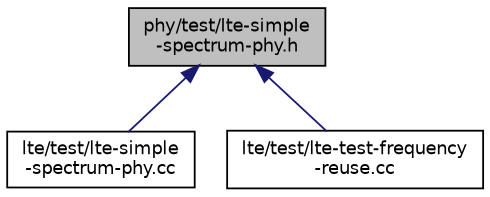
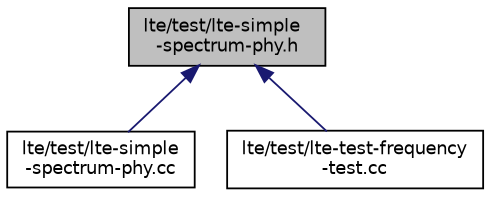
(227, 37) -> (227, 37)
(355, 160) -> (355, 160)
